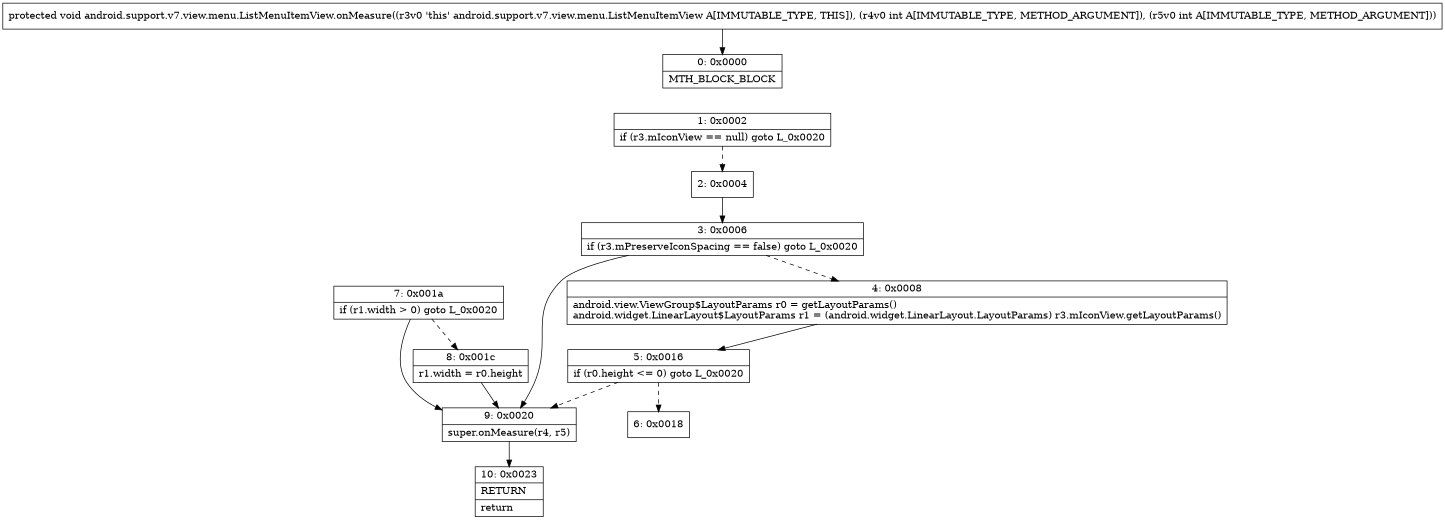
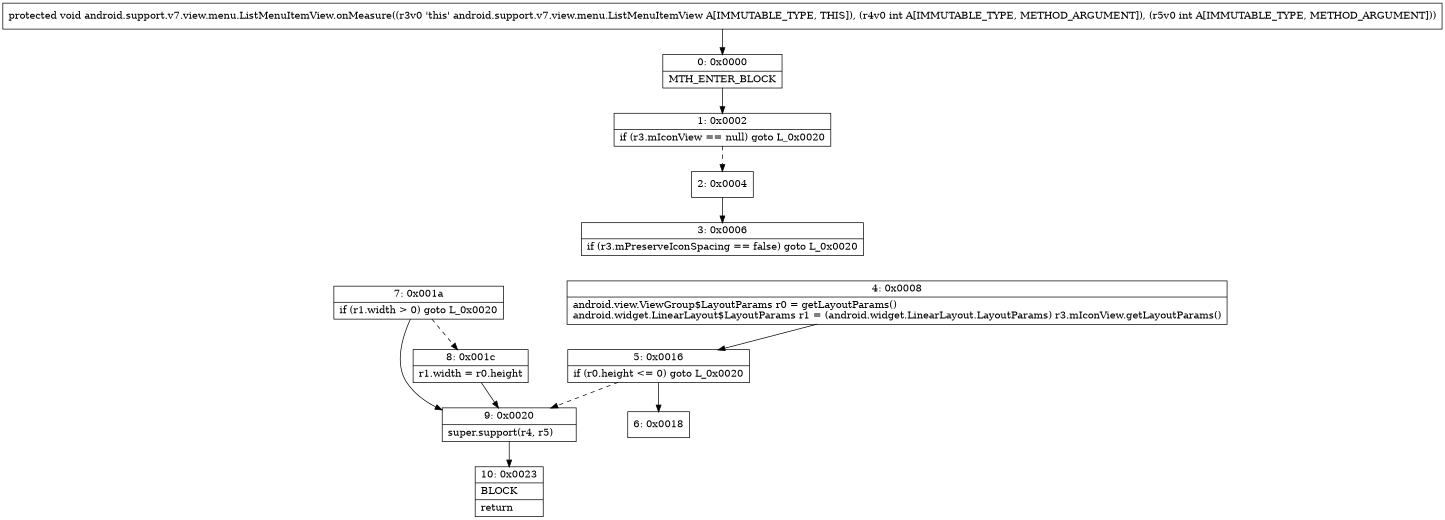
(722, 79) -> (722, 79)
none -> (722, 97)
(799, 267) -> none
(546, 305) -> none
(659, 394) -> (659, 394)
(509, 433) -> (501, 433)
(504, 491) -> (499, 491)
